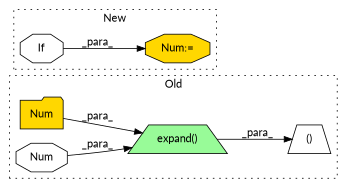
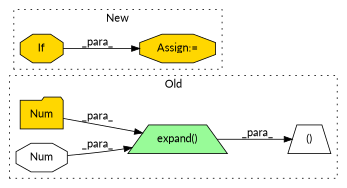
(42, 49) -> (42, 49)
(178, 49) -> (178, 49)
